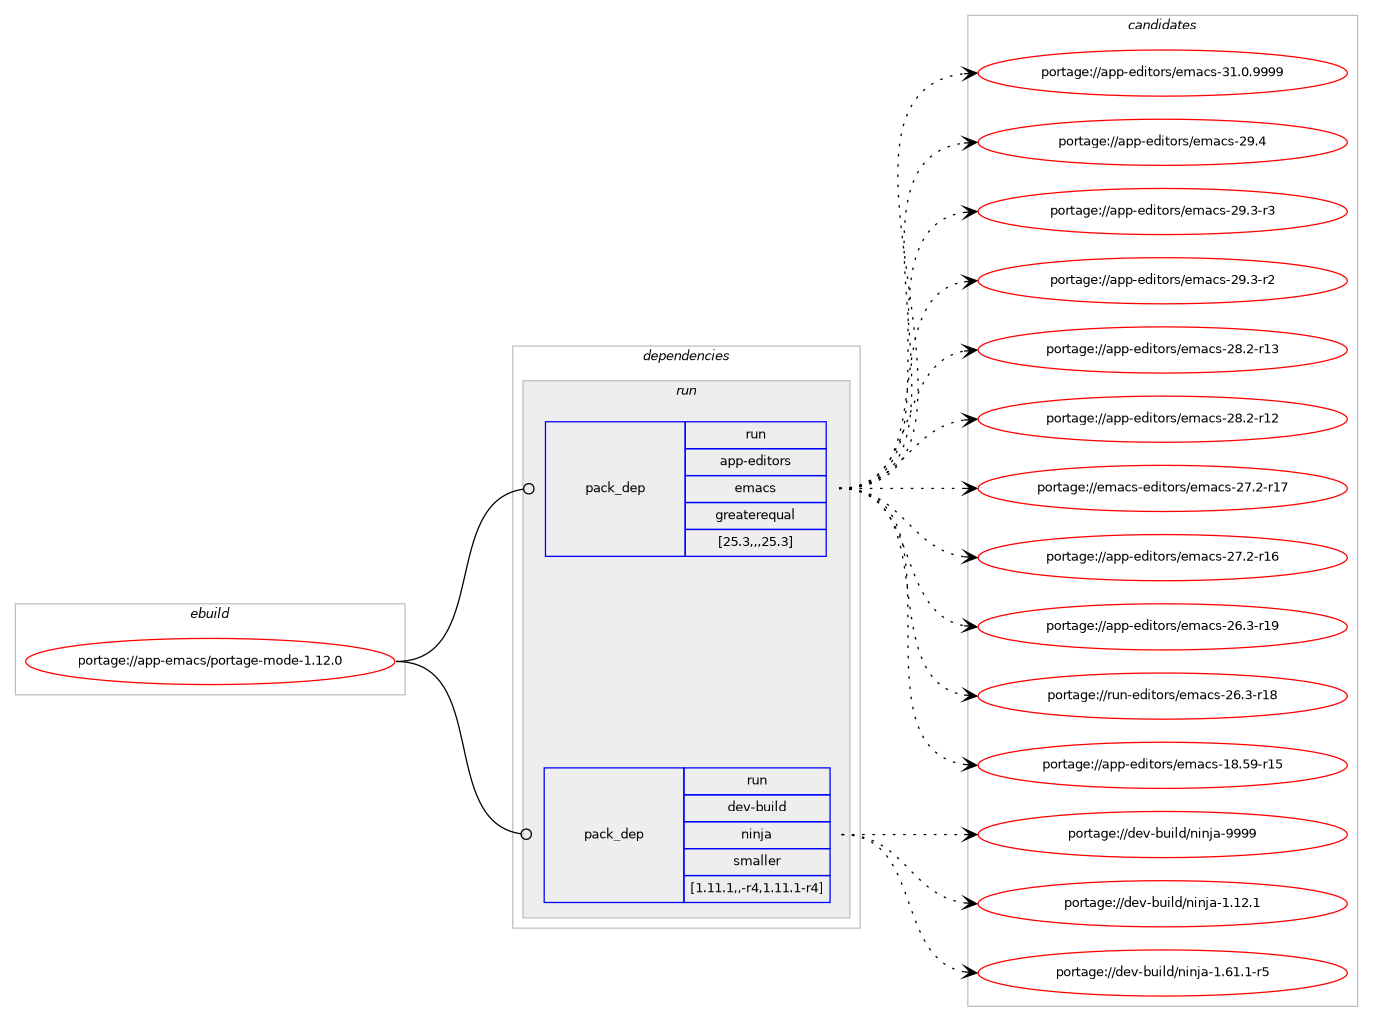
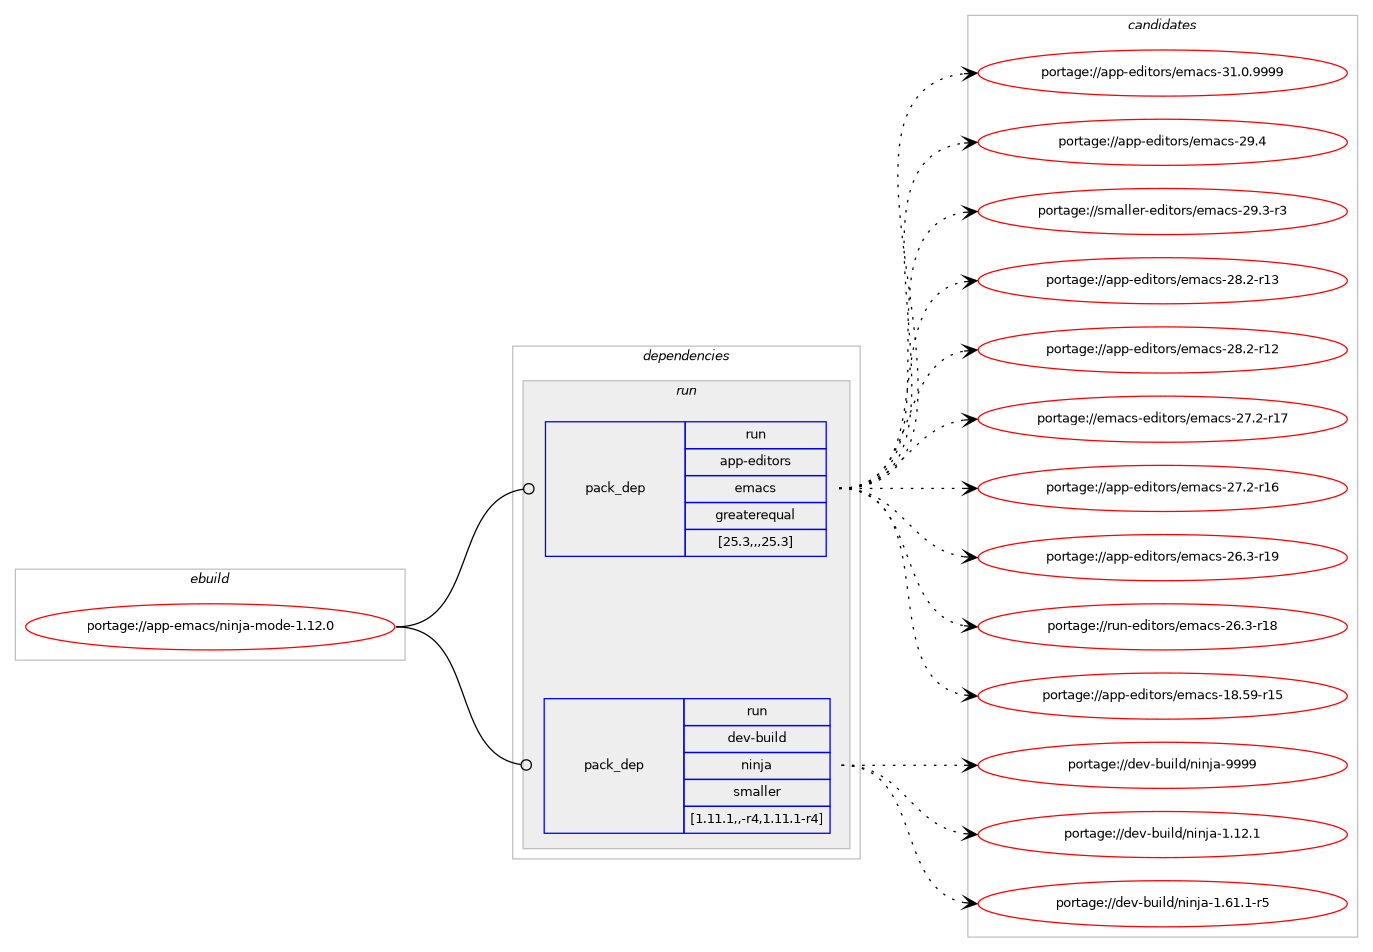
(1163, 212) -> (1163, 212)
(1163, 281) -> none
(210, 661) -> (210, 627)
